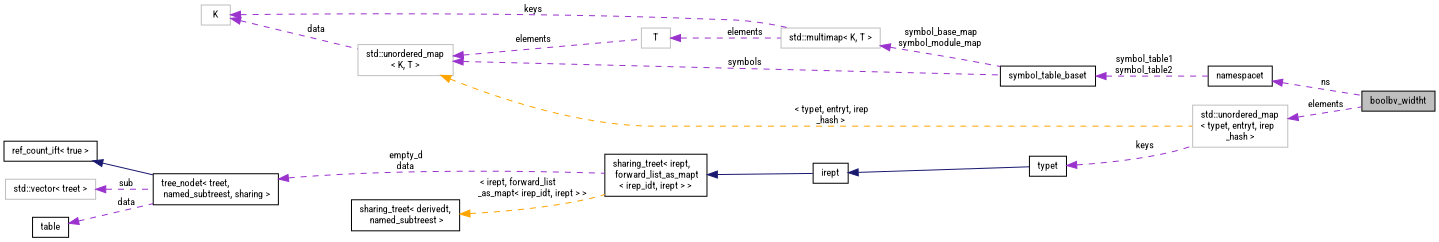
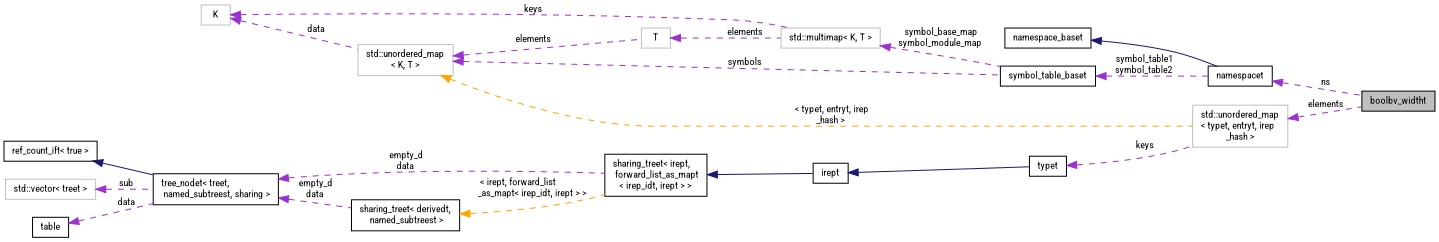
none -> (1048, 38)
none -> (320, 204)
